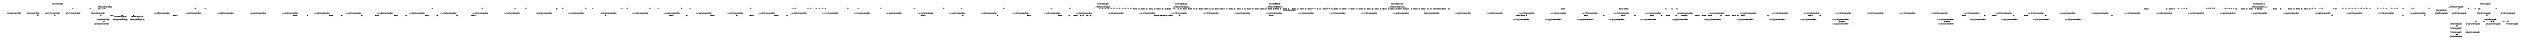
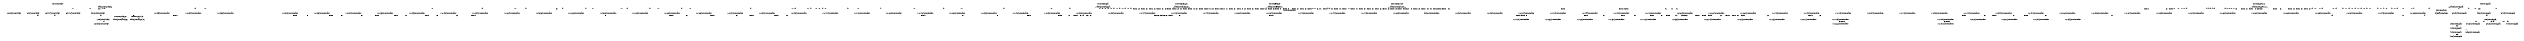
(1174, 9) -> (1174, 9)
(2336, 9) -> (2336, 9)
(258, 13) -> none
